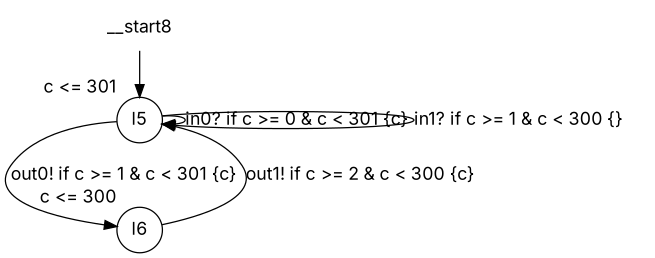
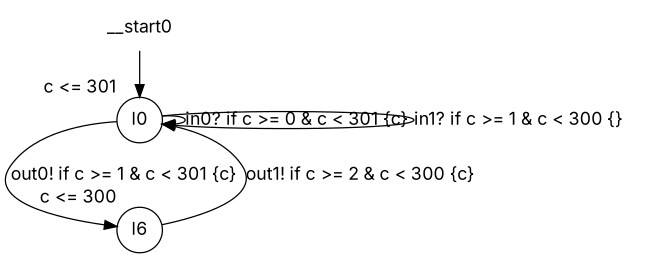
(140, 28) -> (140, 28)
(140, 120) -> (140, 120)
